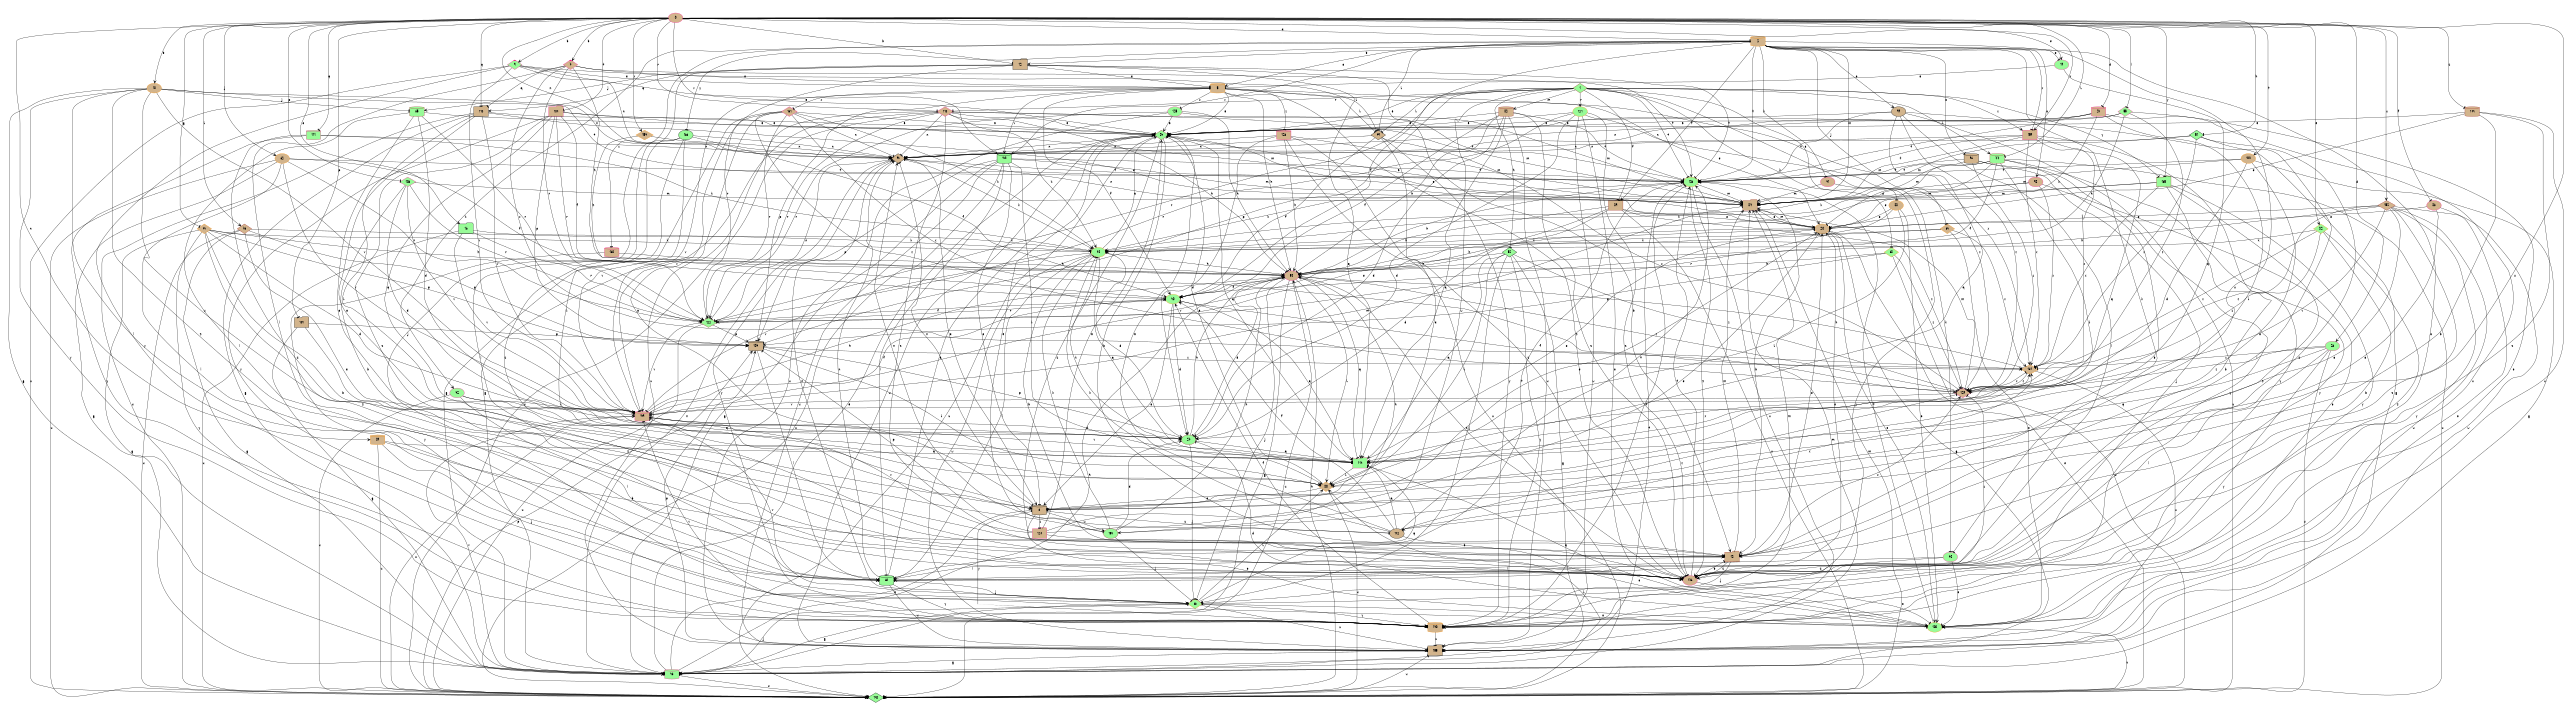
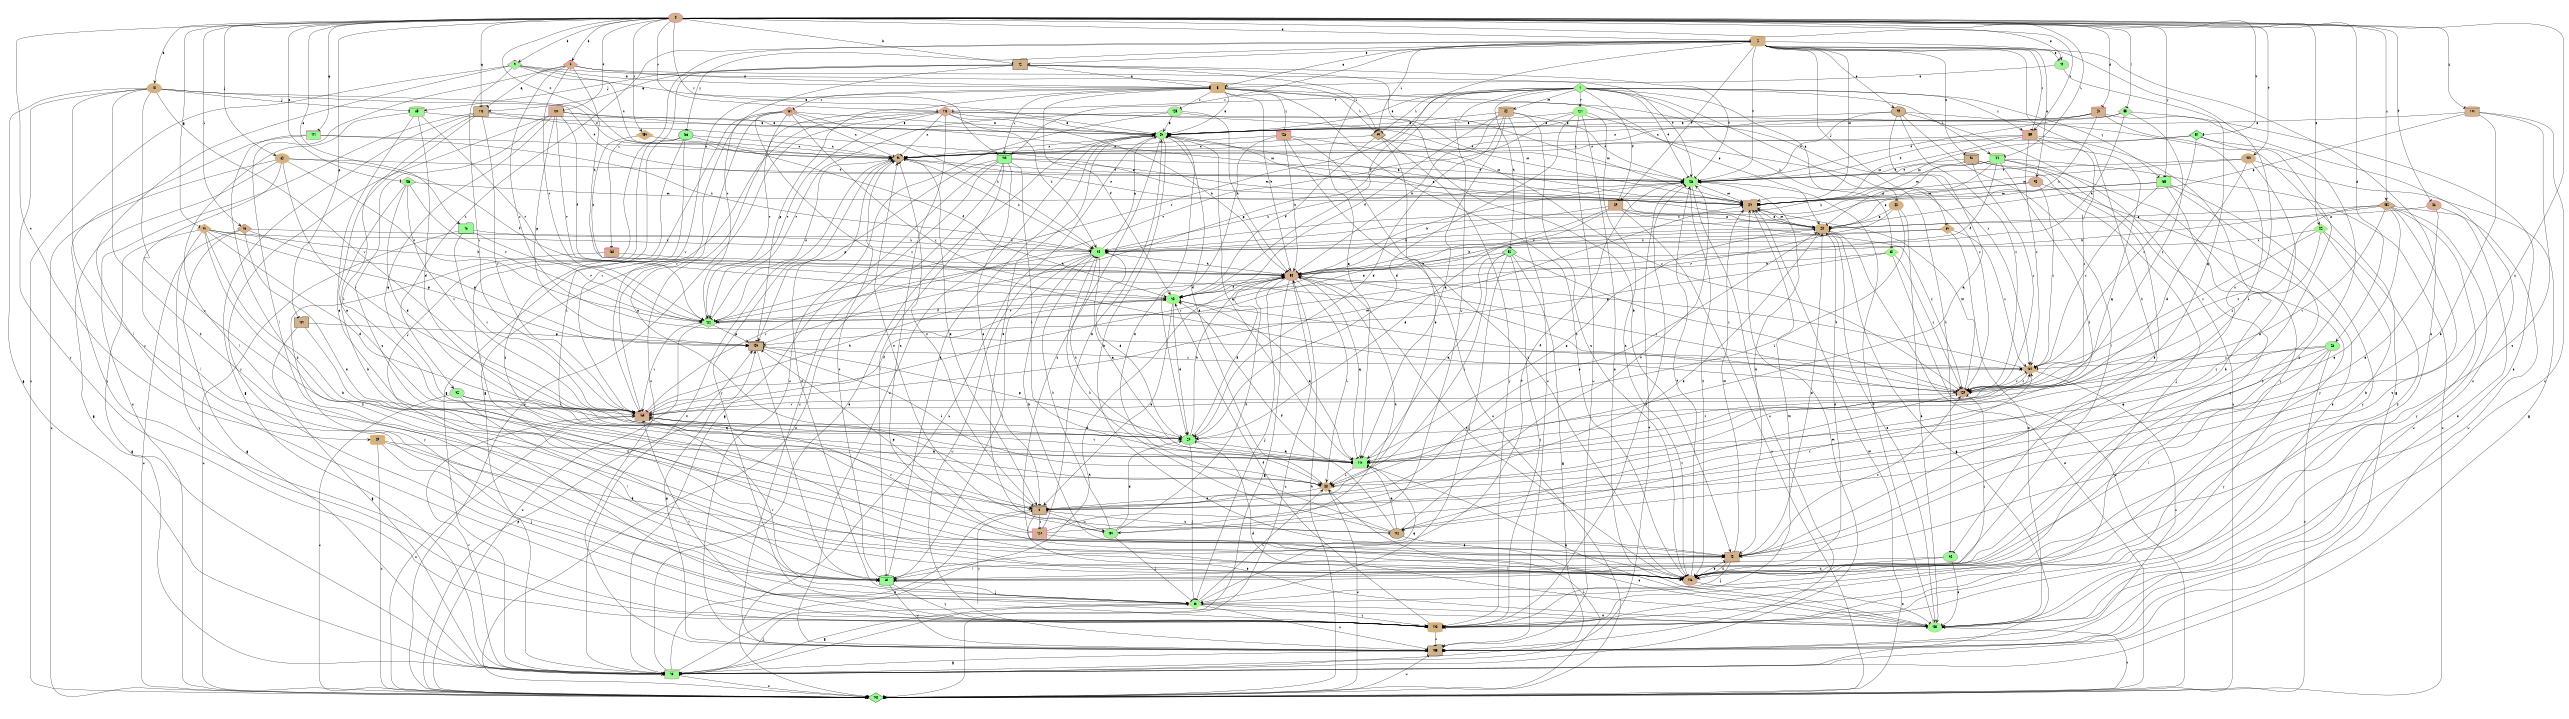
(1828, 182) -> none
